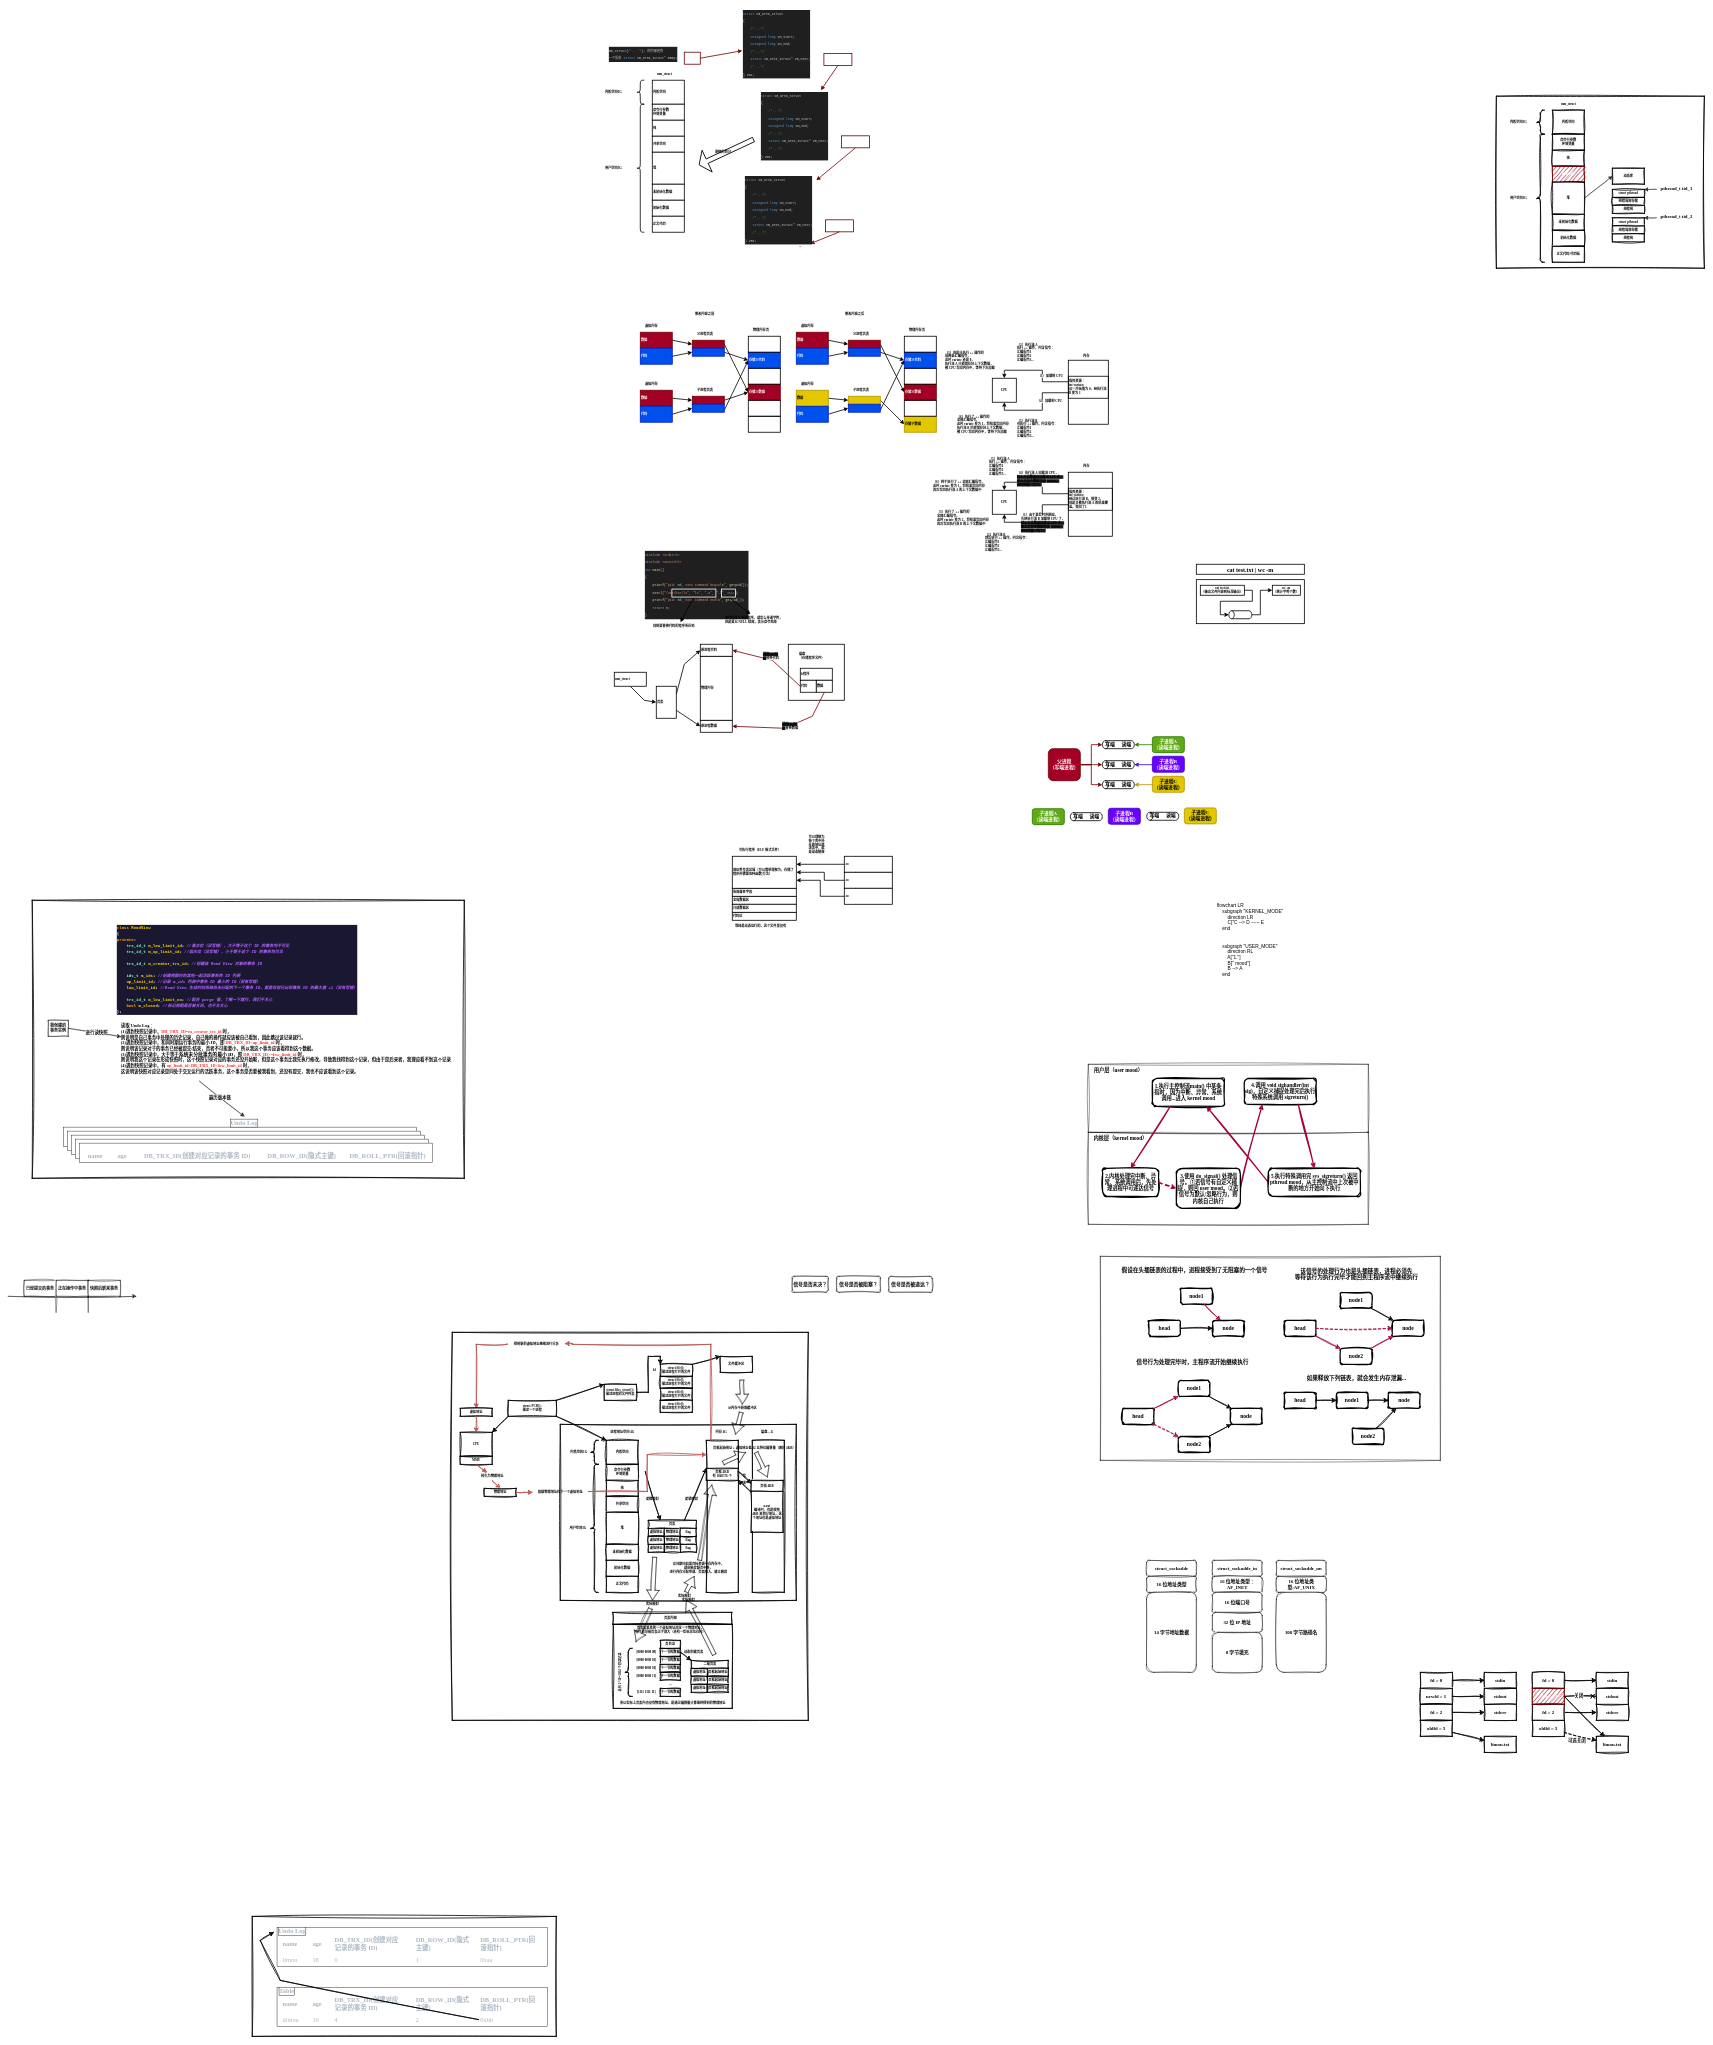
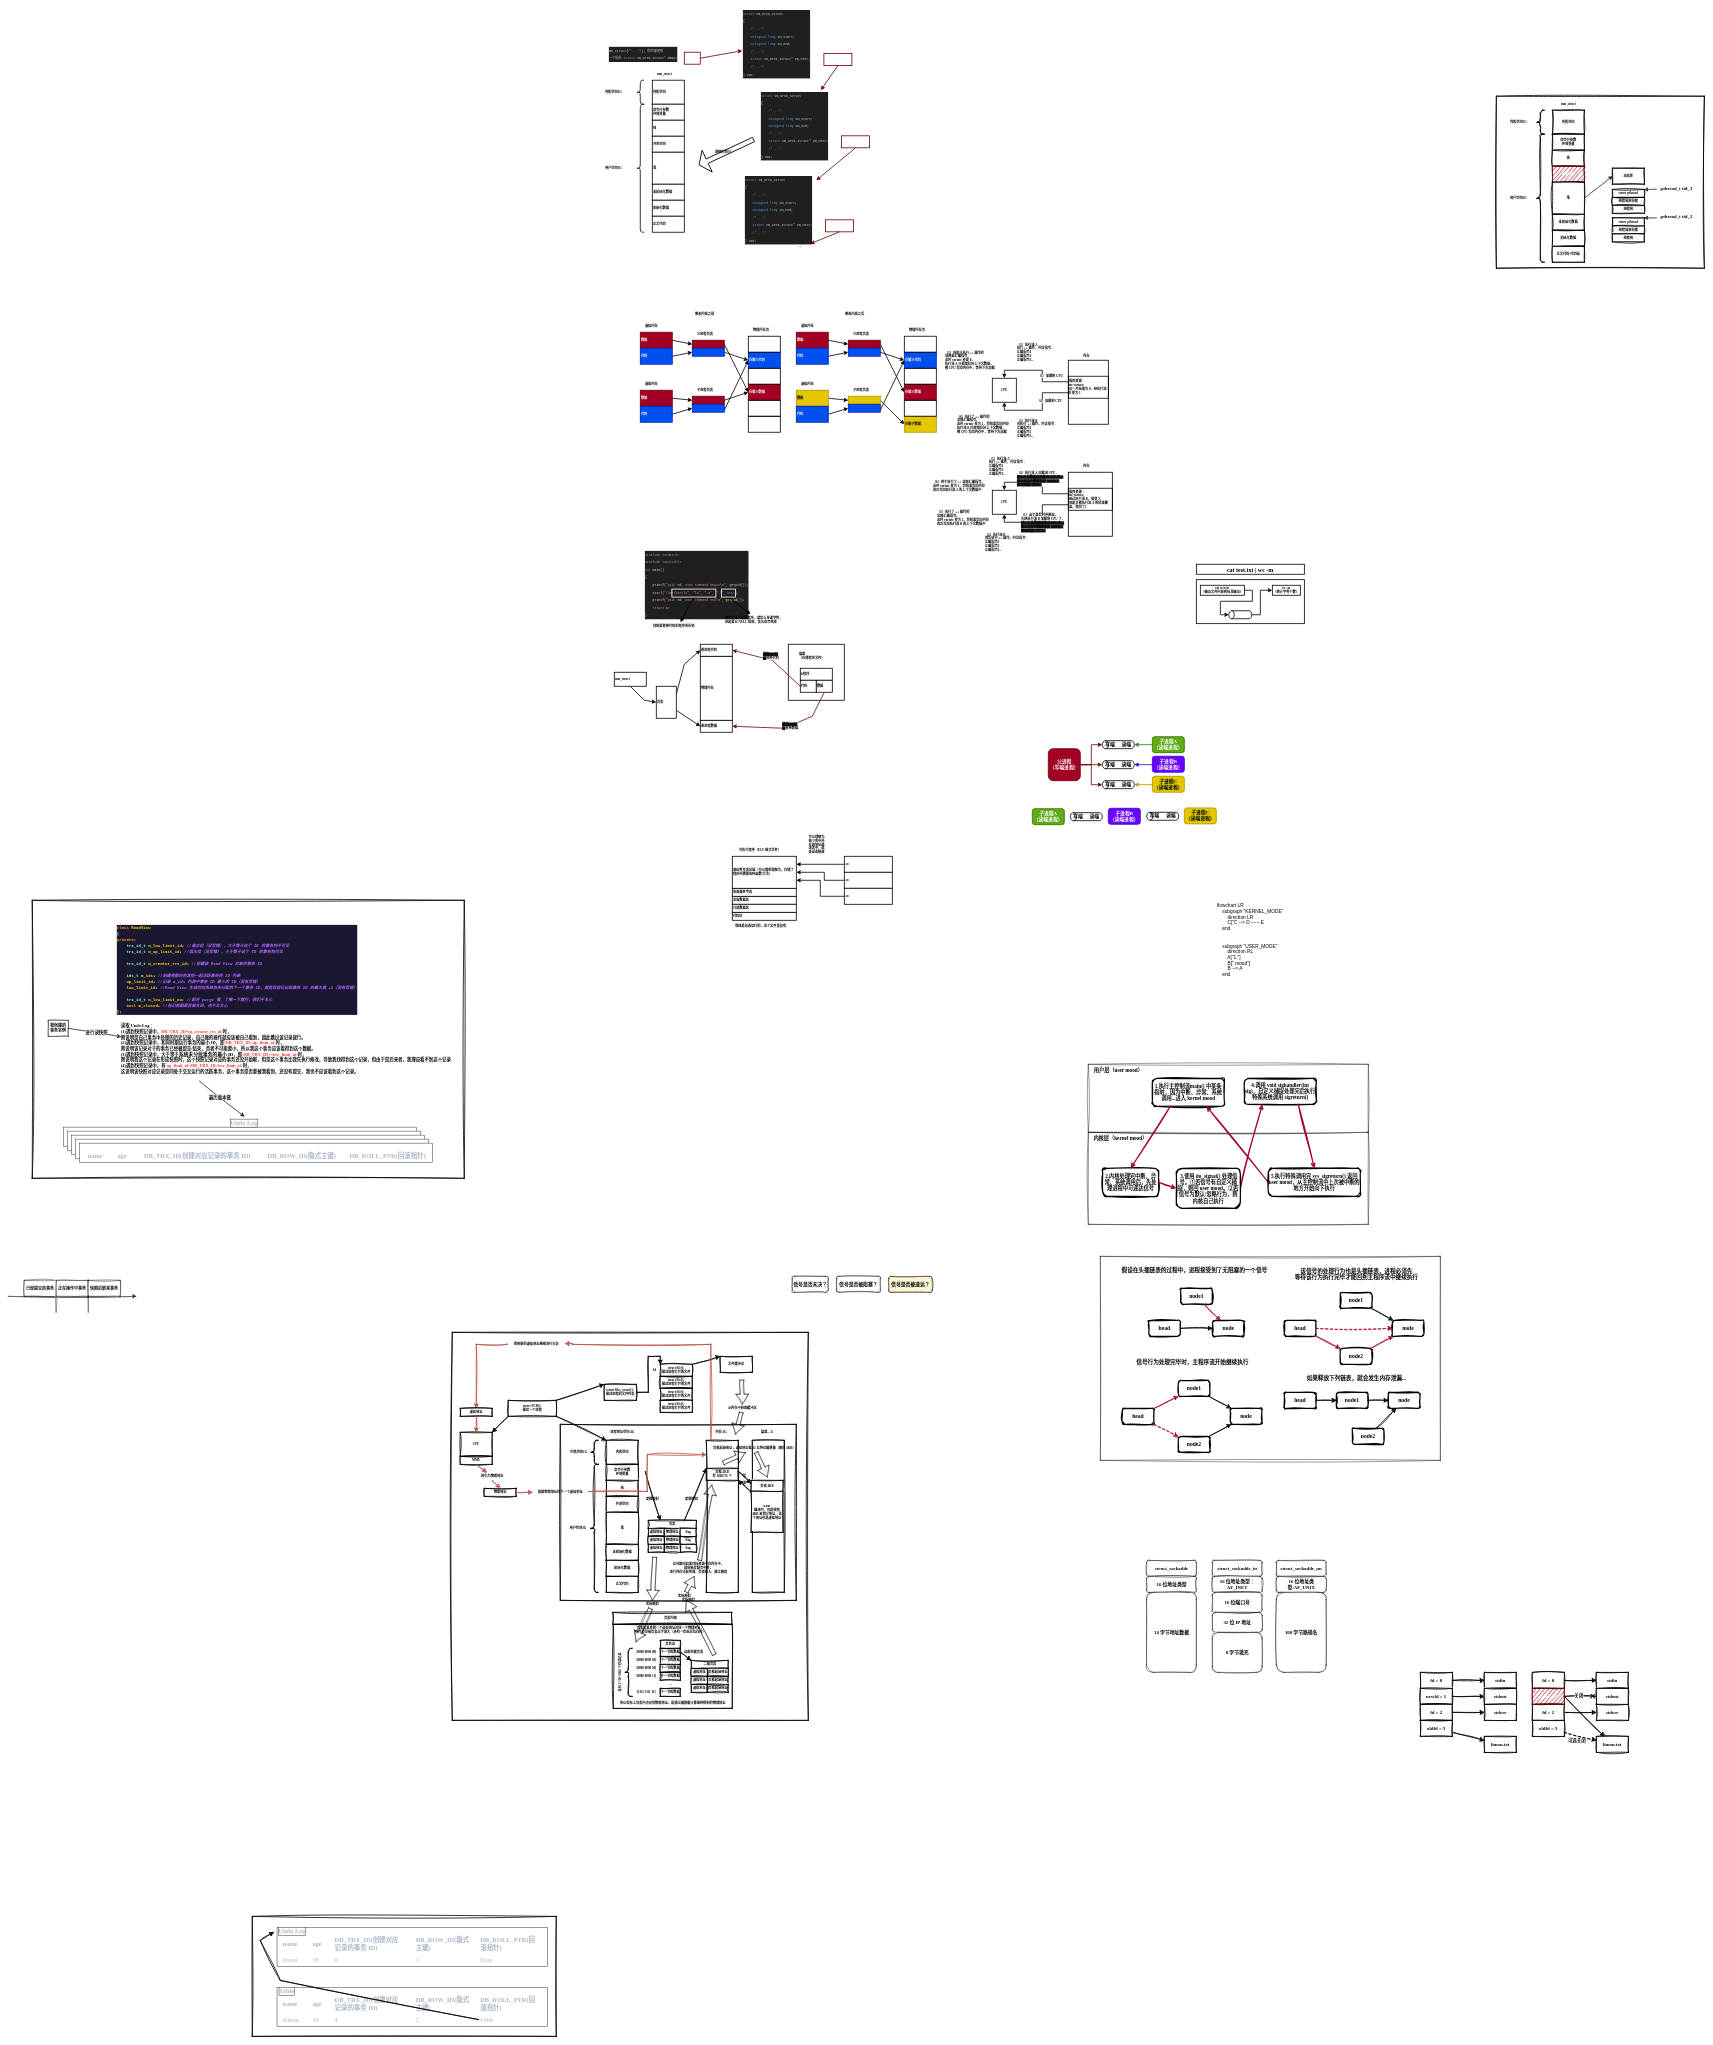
(1314, 1182) -> (1314, 1182)
(1166, 1185) -> (1166, 1185)
(910, 1284) -> (910, 1284)
